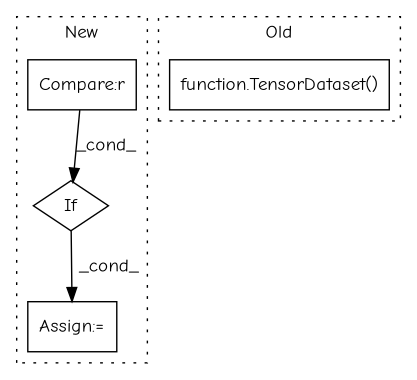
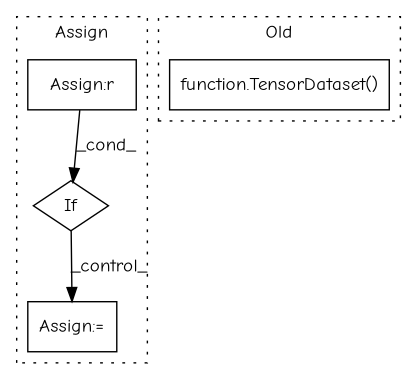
(82, 33) -> (82, 33)
(82, 85) -> (82, 85)
(109, 266) -> (109, 266)
